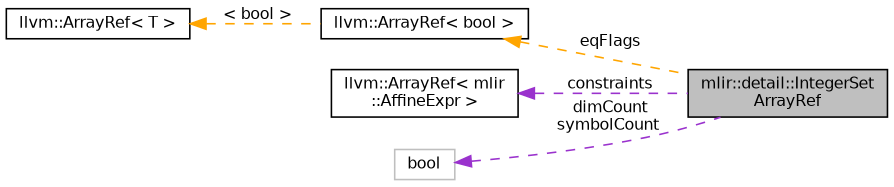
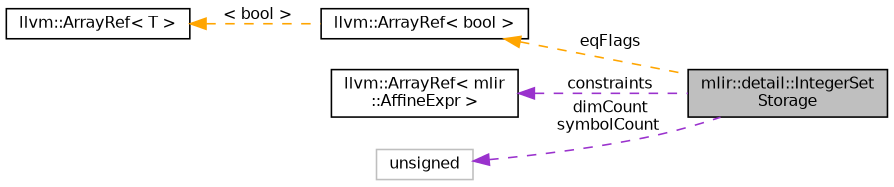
(788, 93) -> (788, 93)
(425, 165) -> (425, 165)
